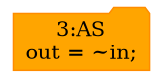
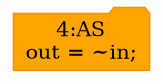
(82, 42) -> (82, 42)
